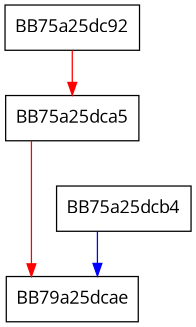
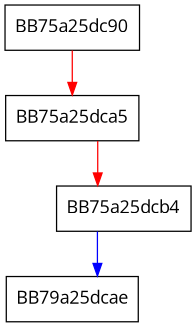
(72, 28) -> (72, 28)
(31, 202) -> (98, 157)
